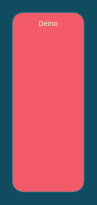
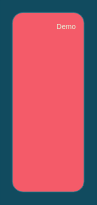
(48, 24) -> (66, 27)
